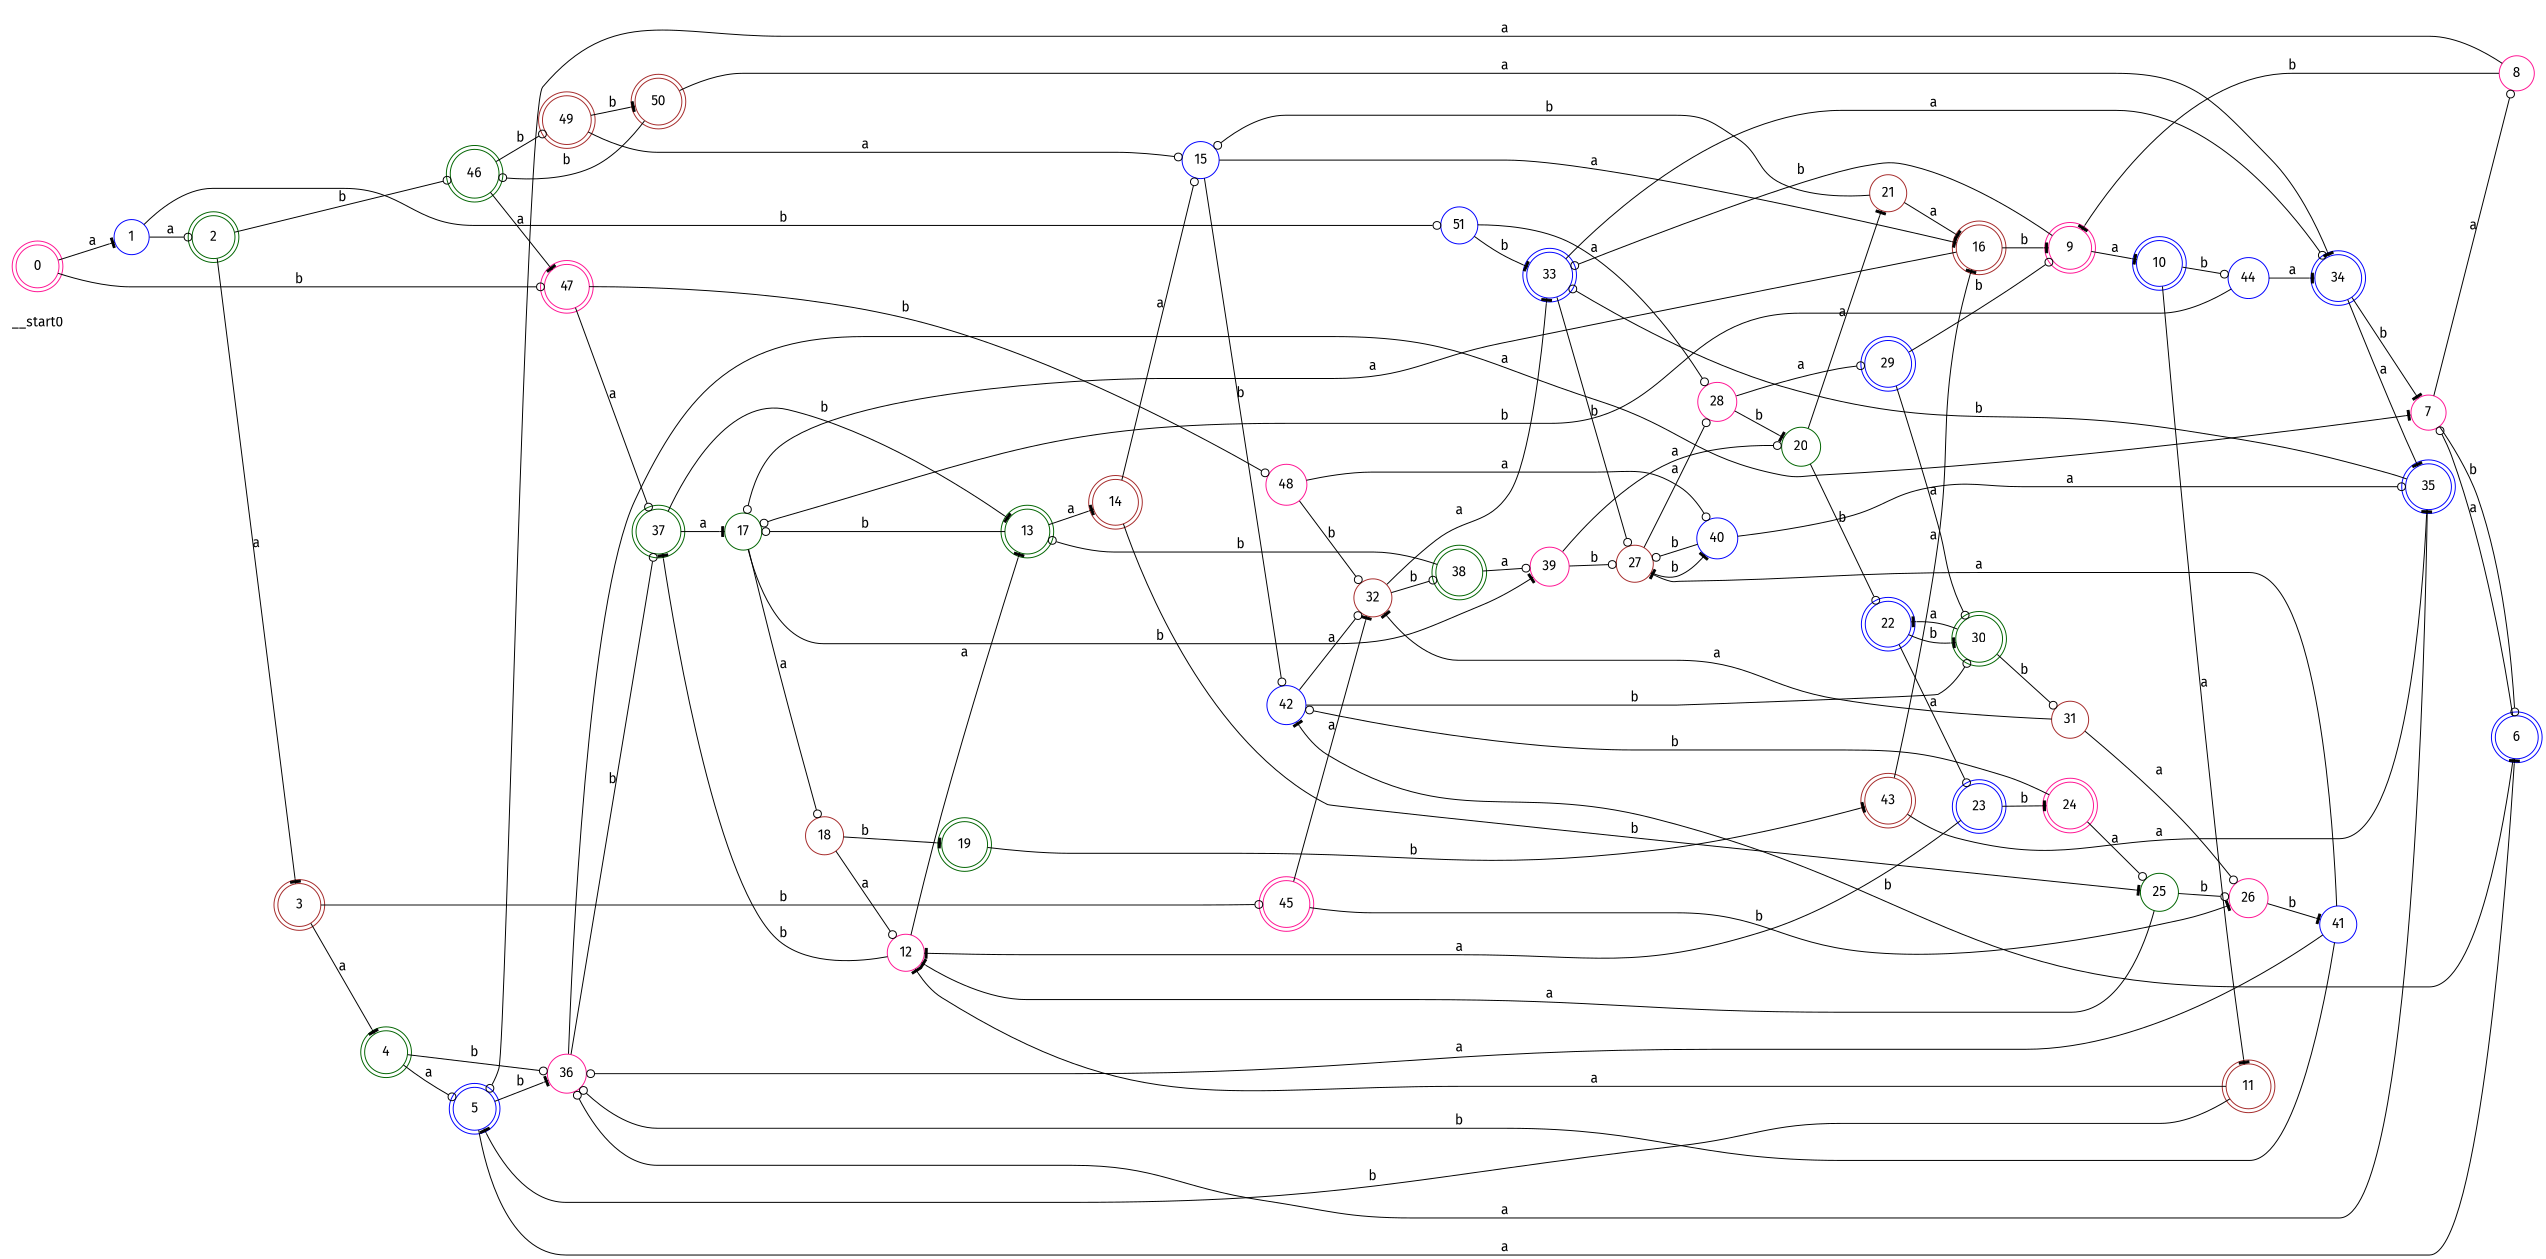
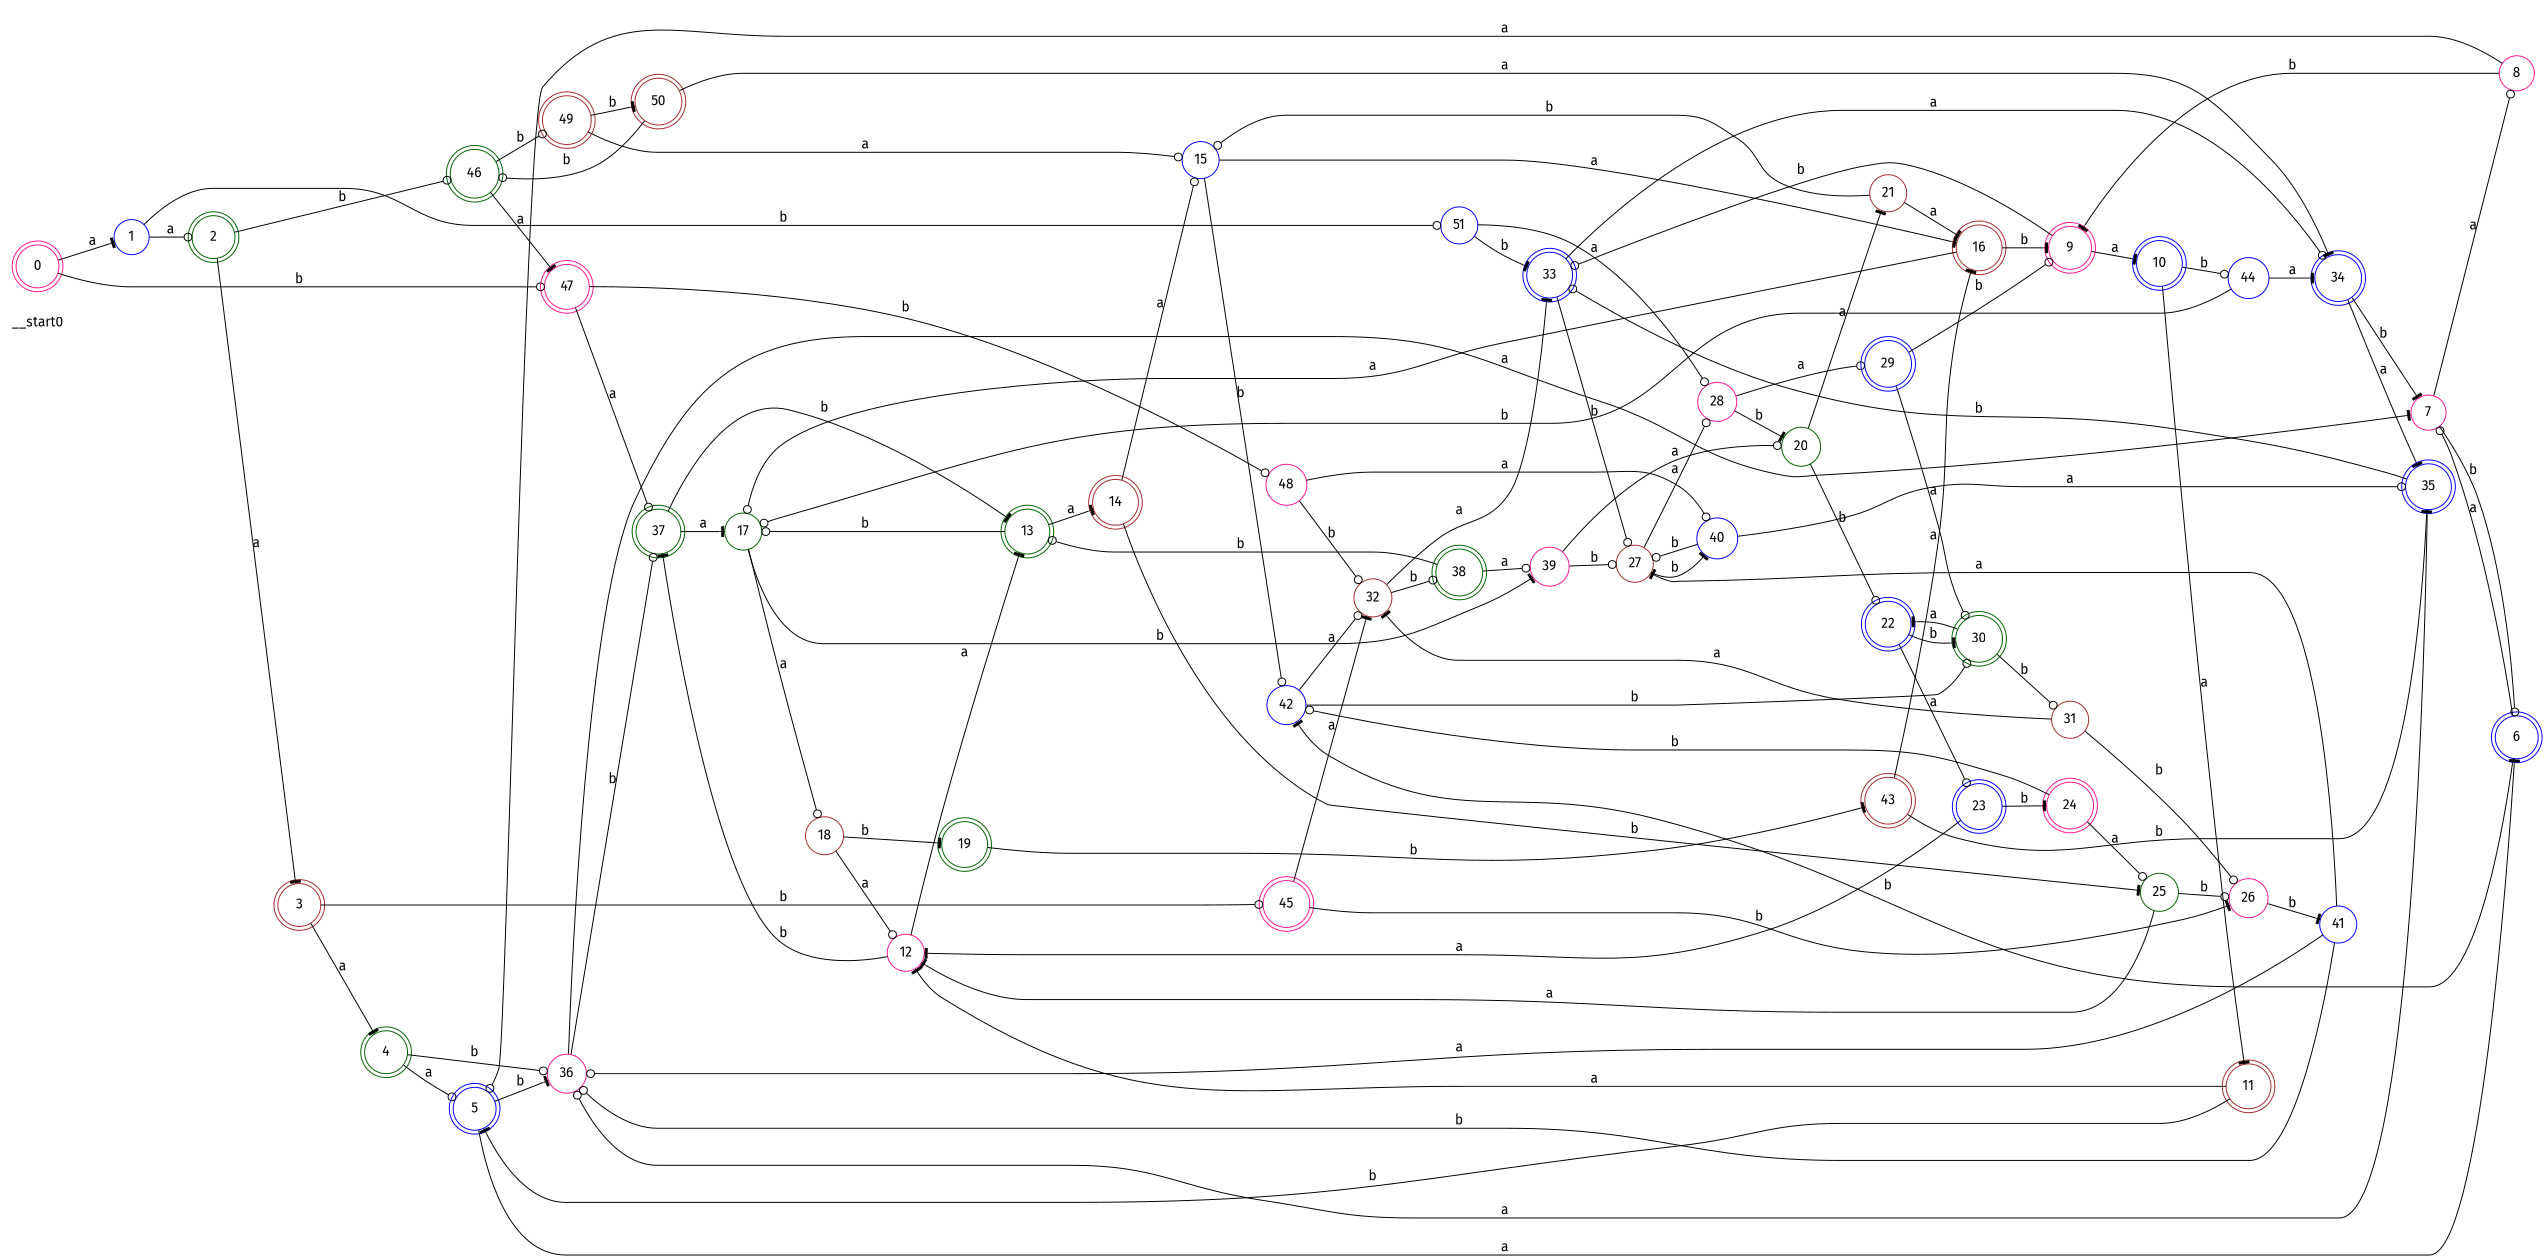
(2159, 771) -> (2159, 771)
(2159, 832) -> (2159, 832)
